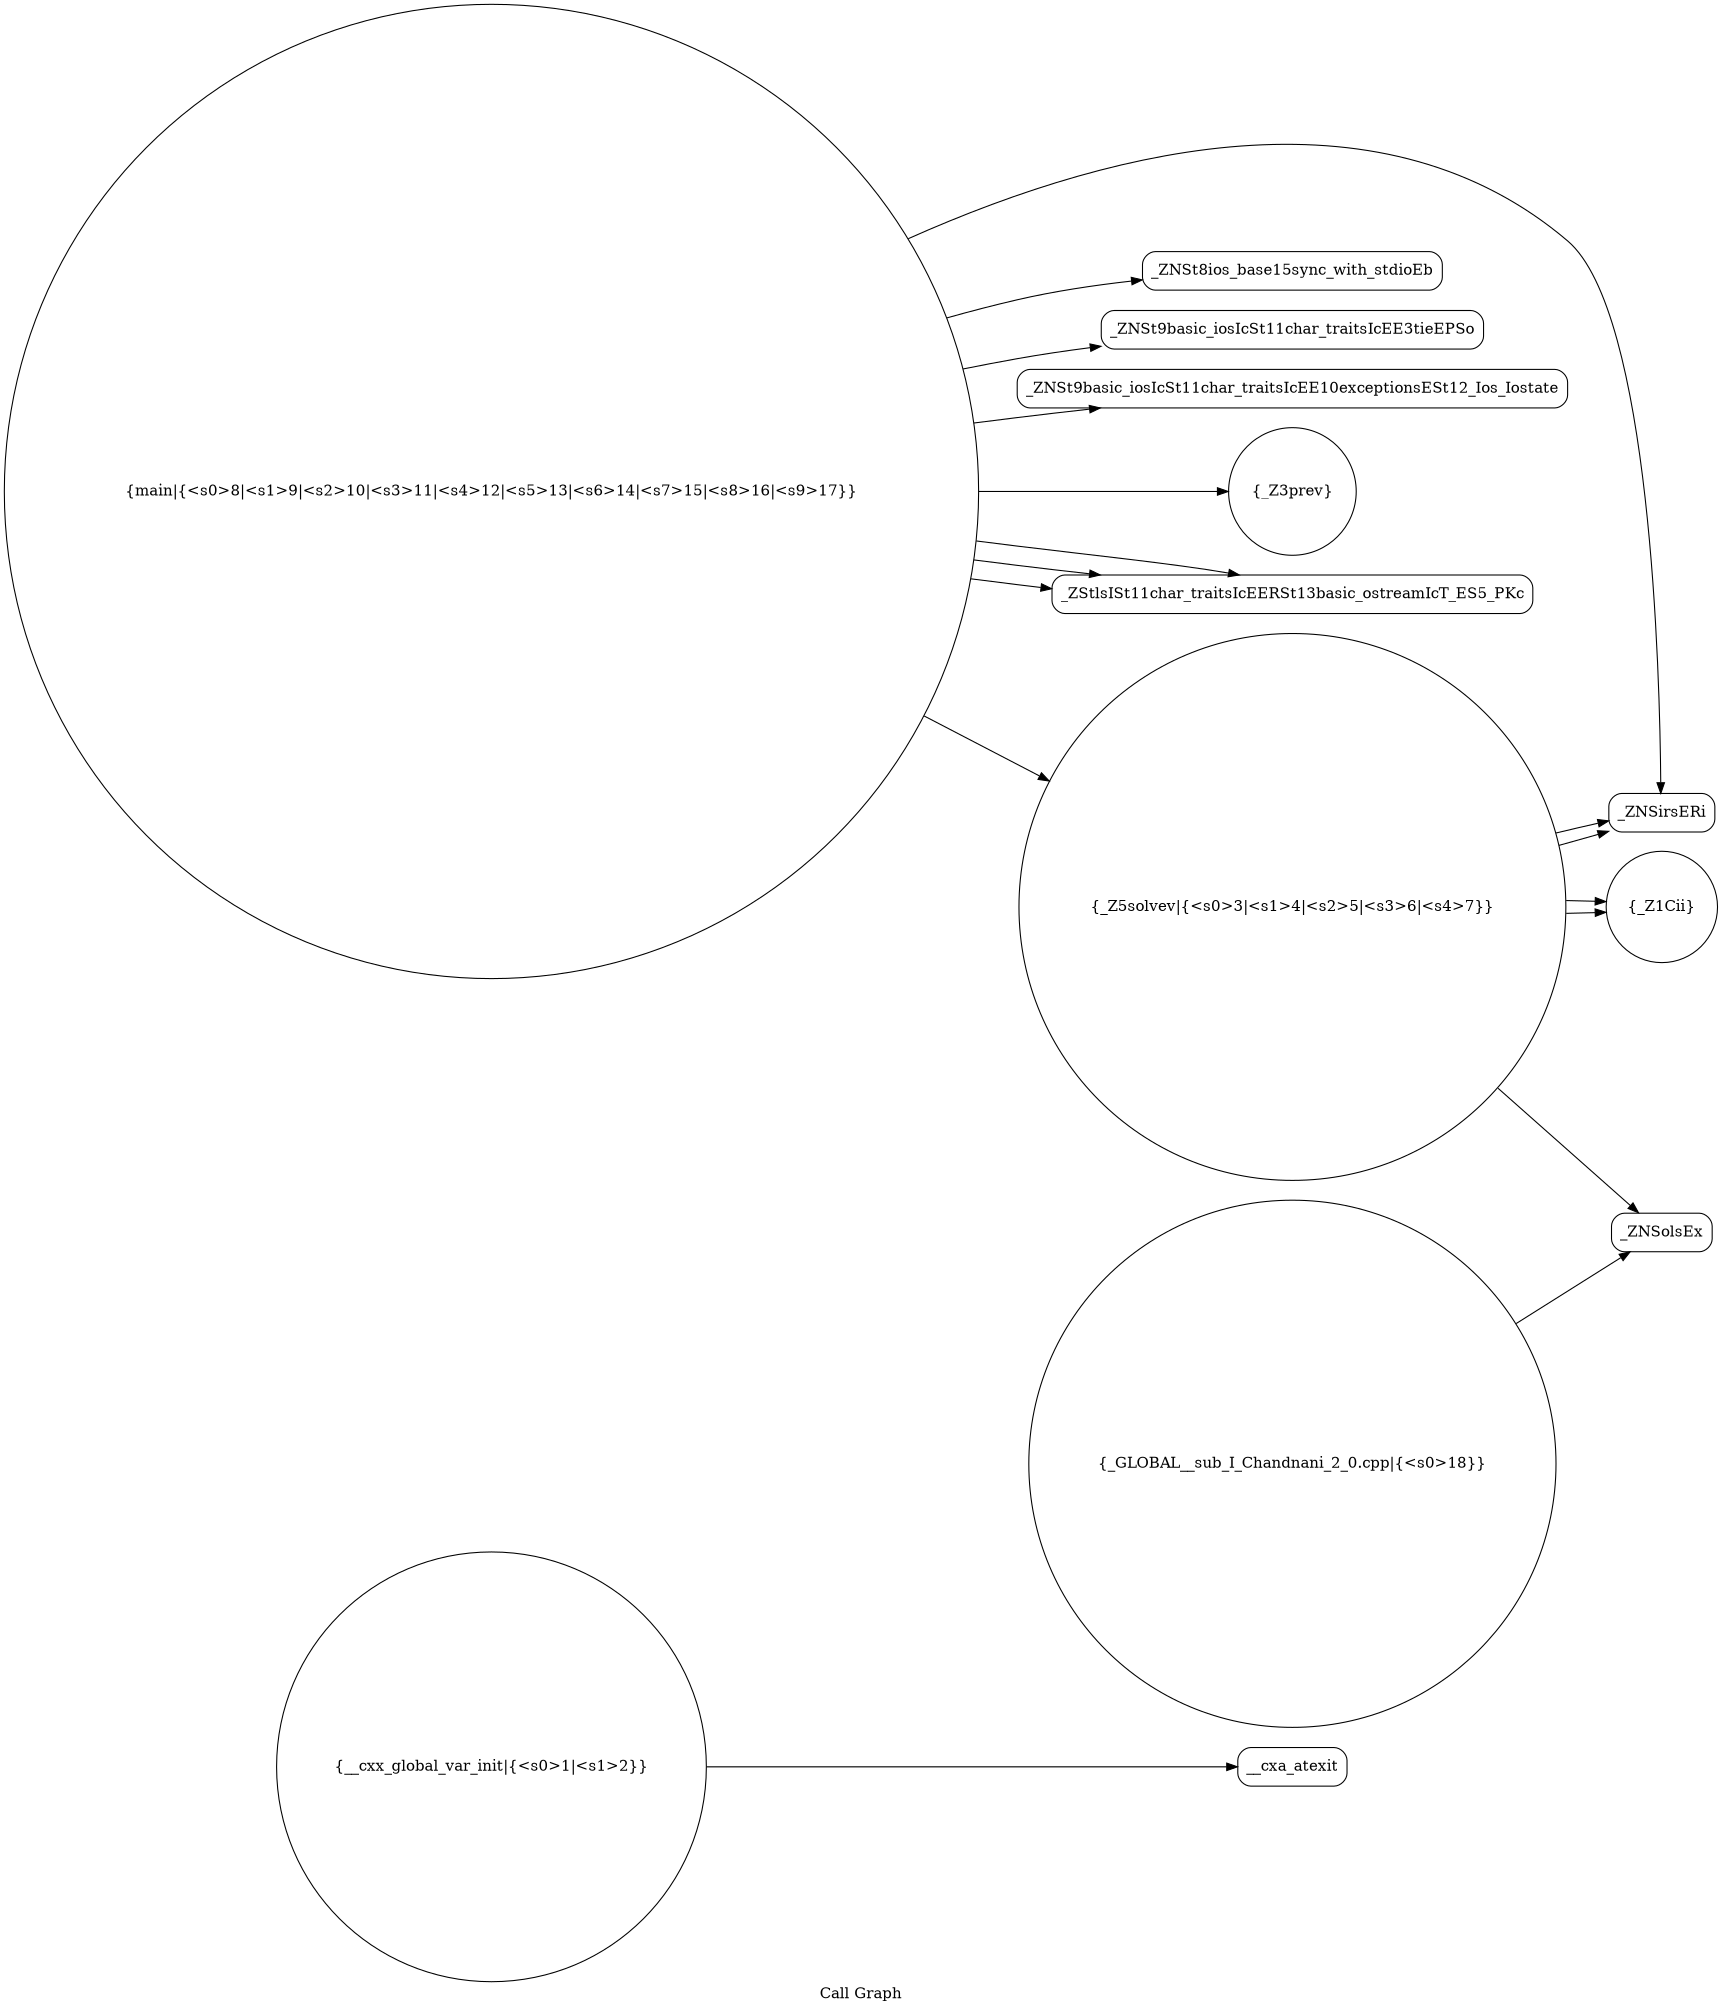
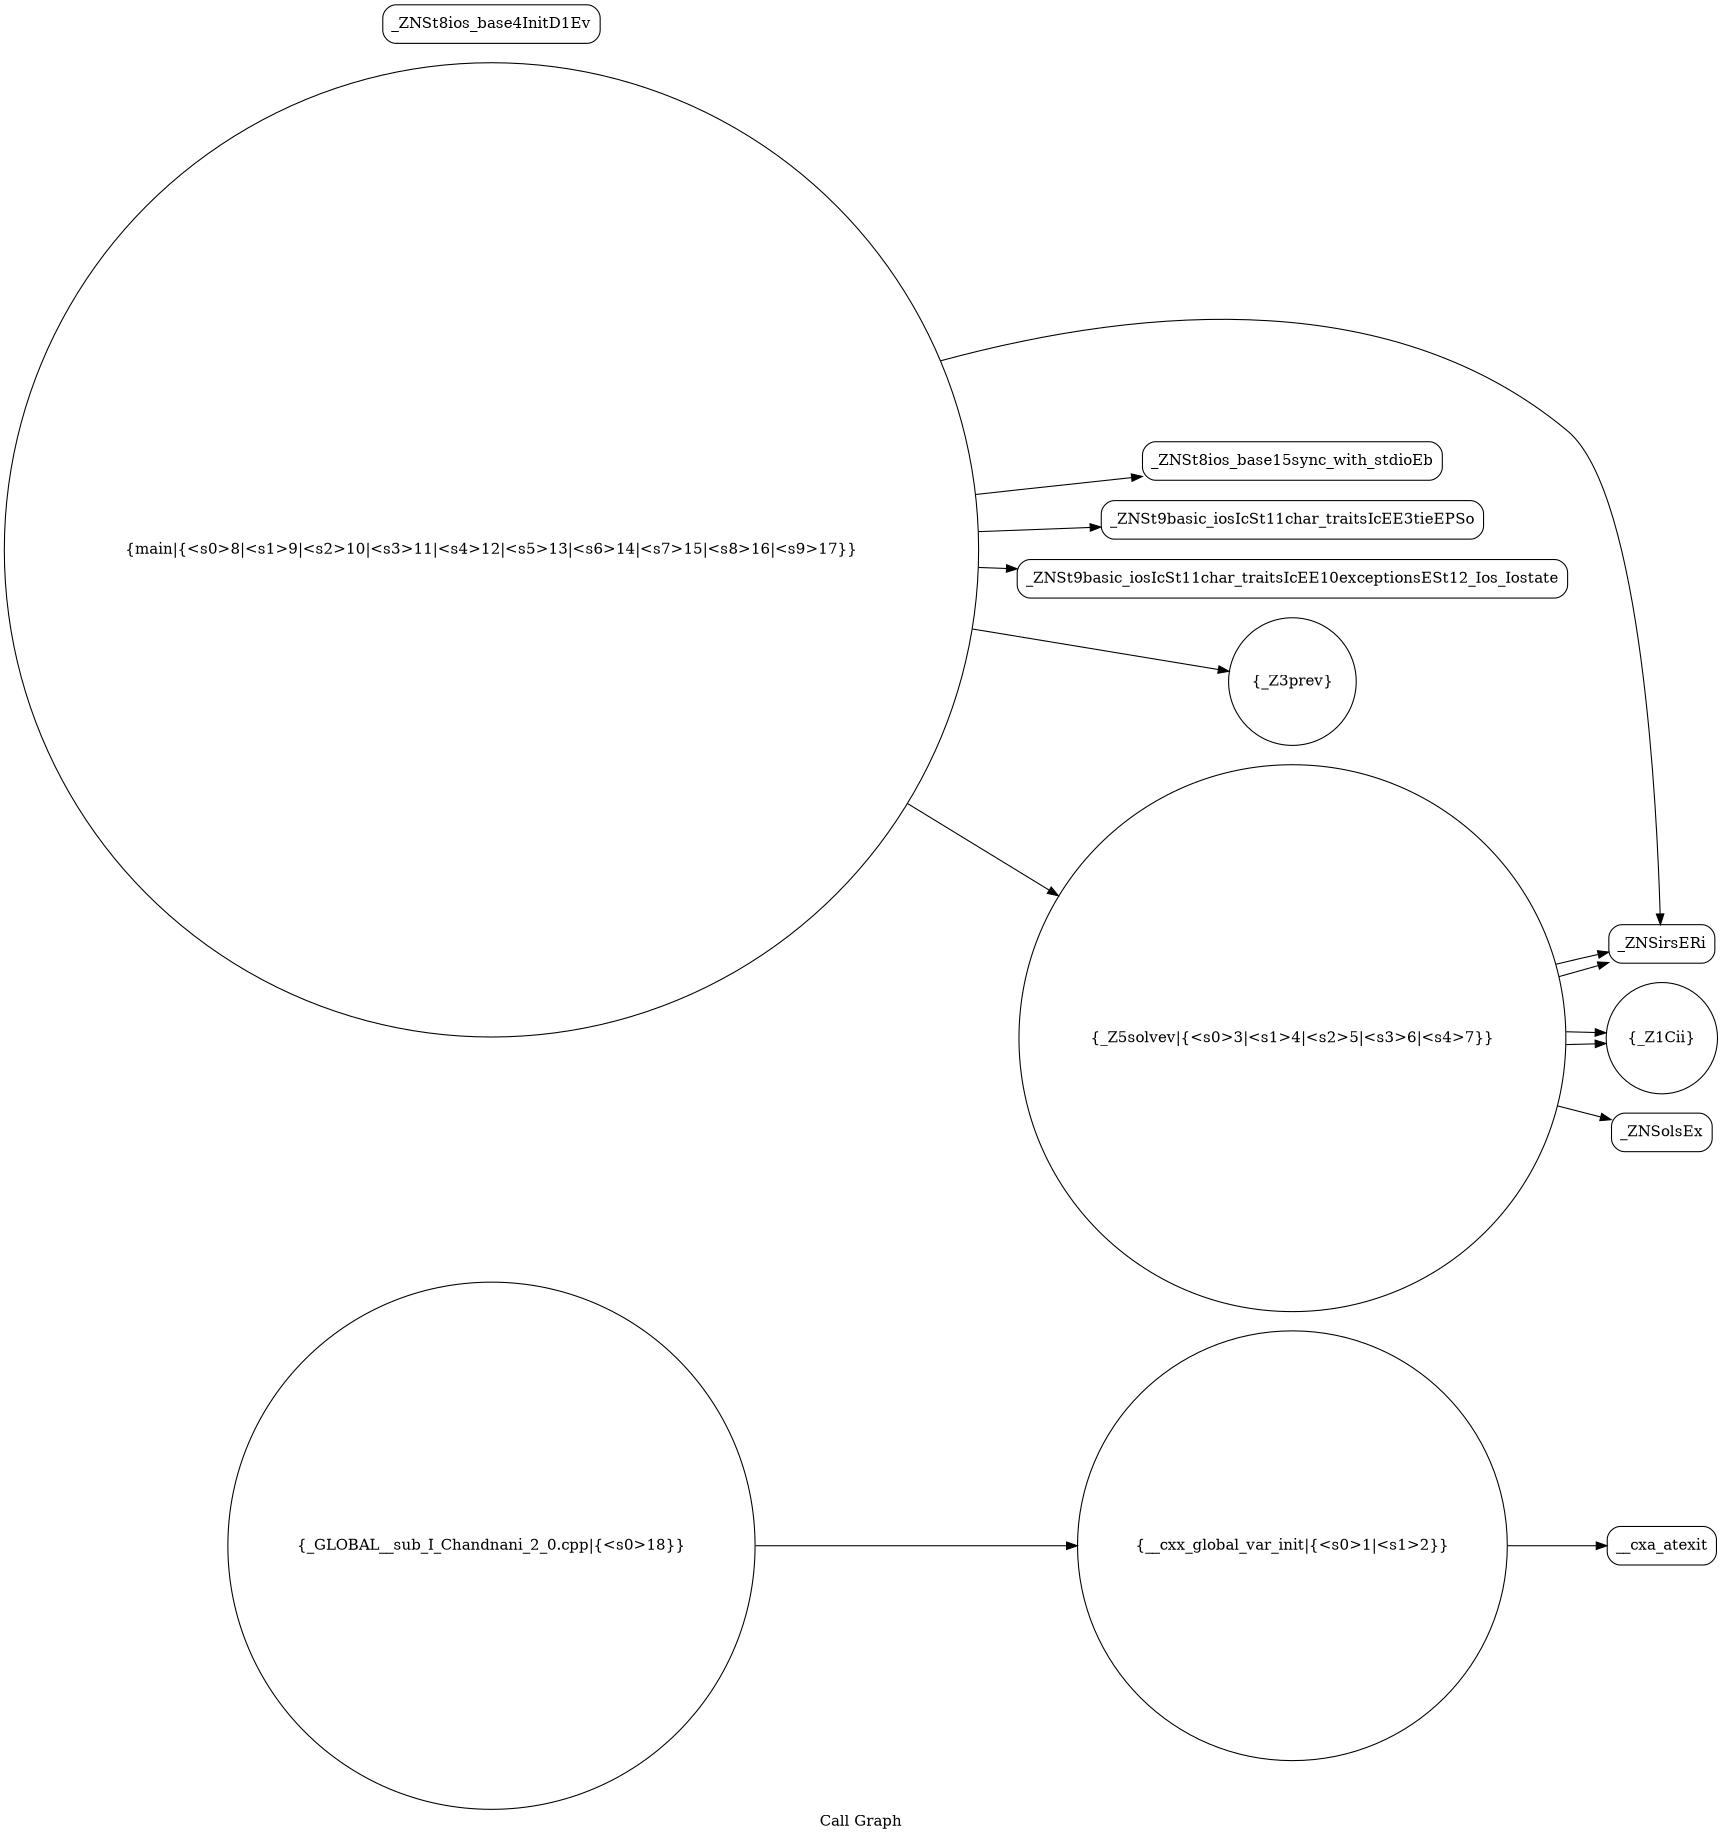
none -> (491, 24)
(1292, 594) -> none
(1568, 1291) -> (911, 1546)
